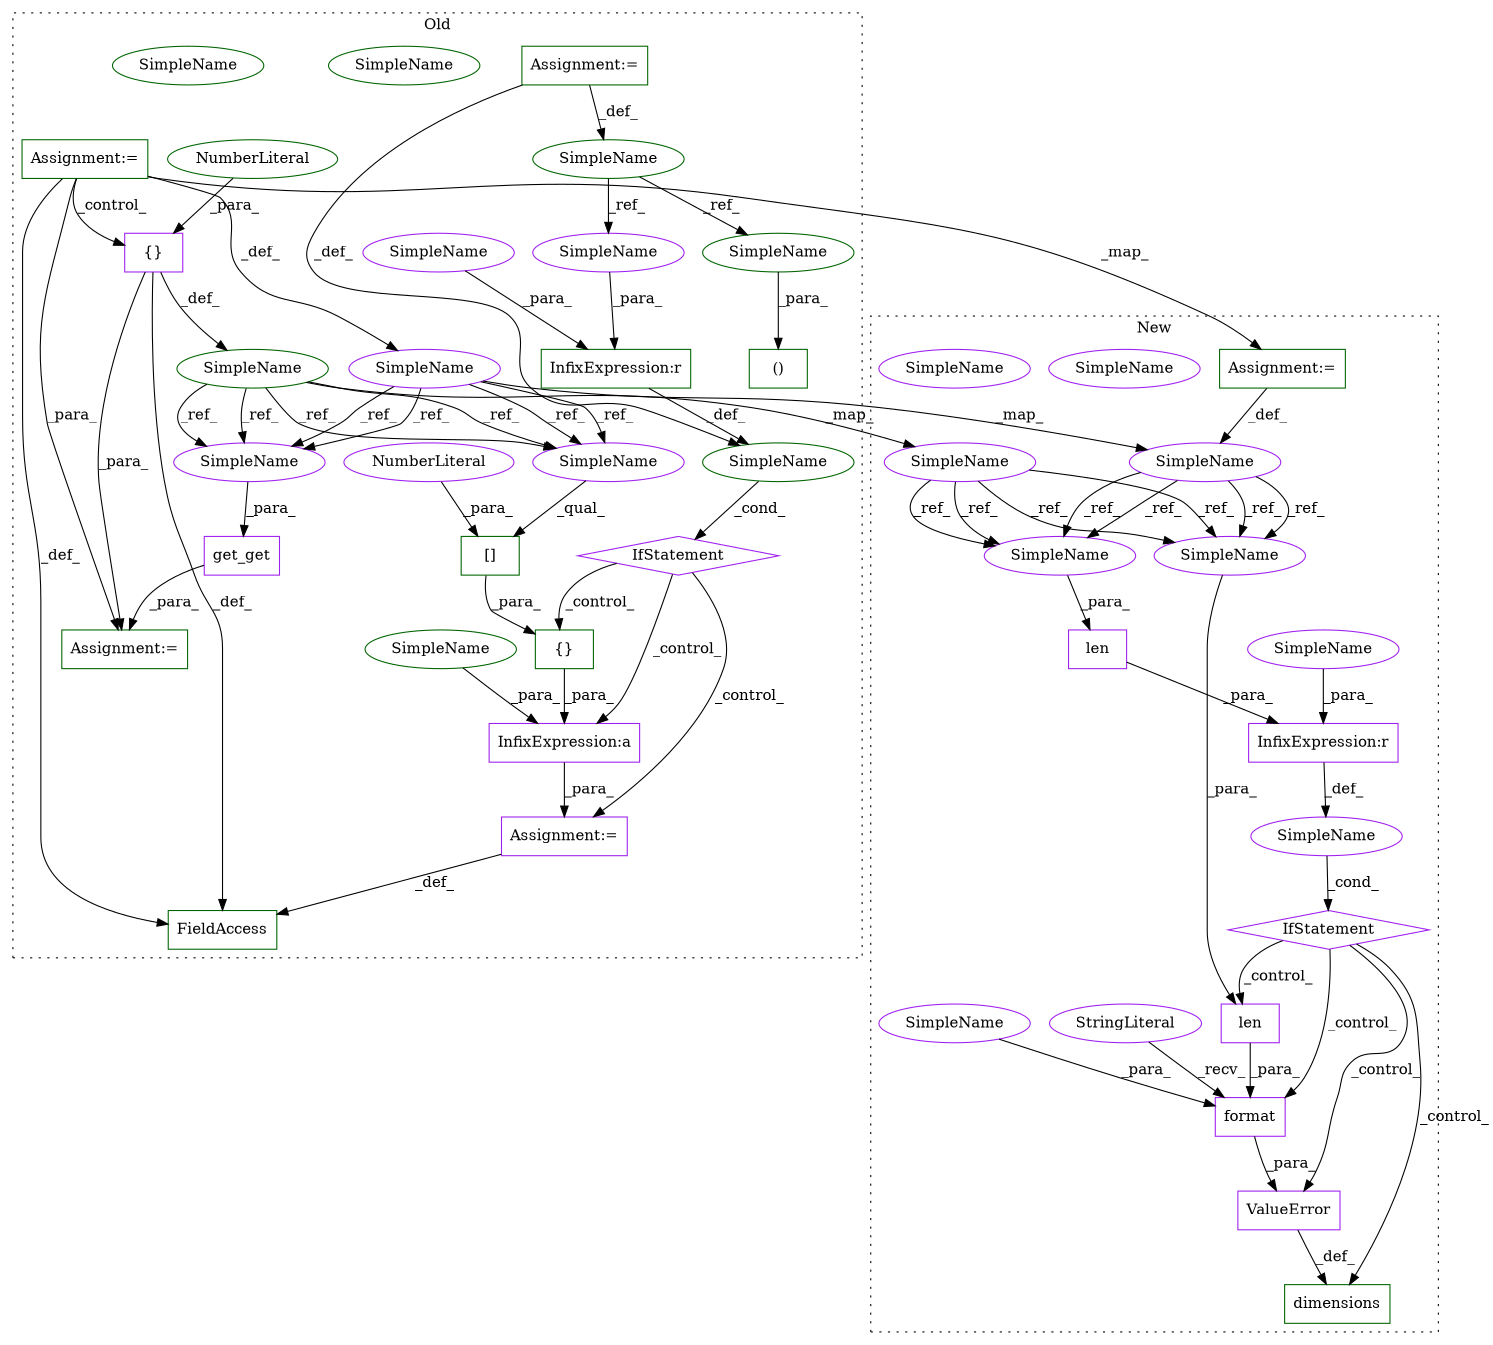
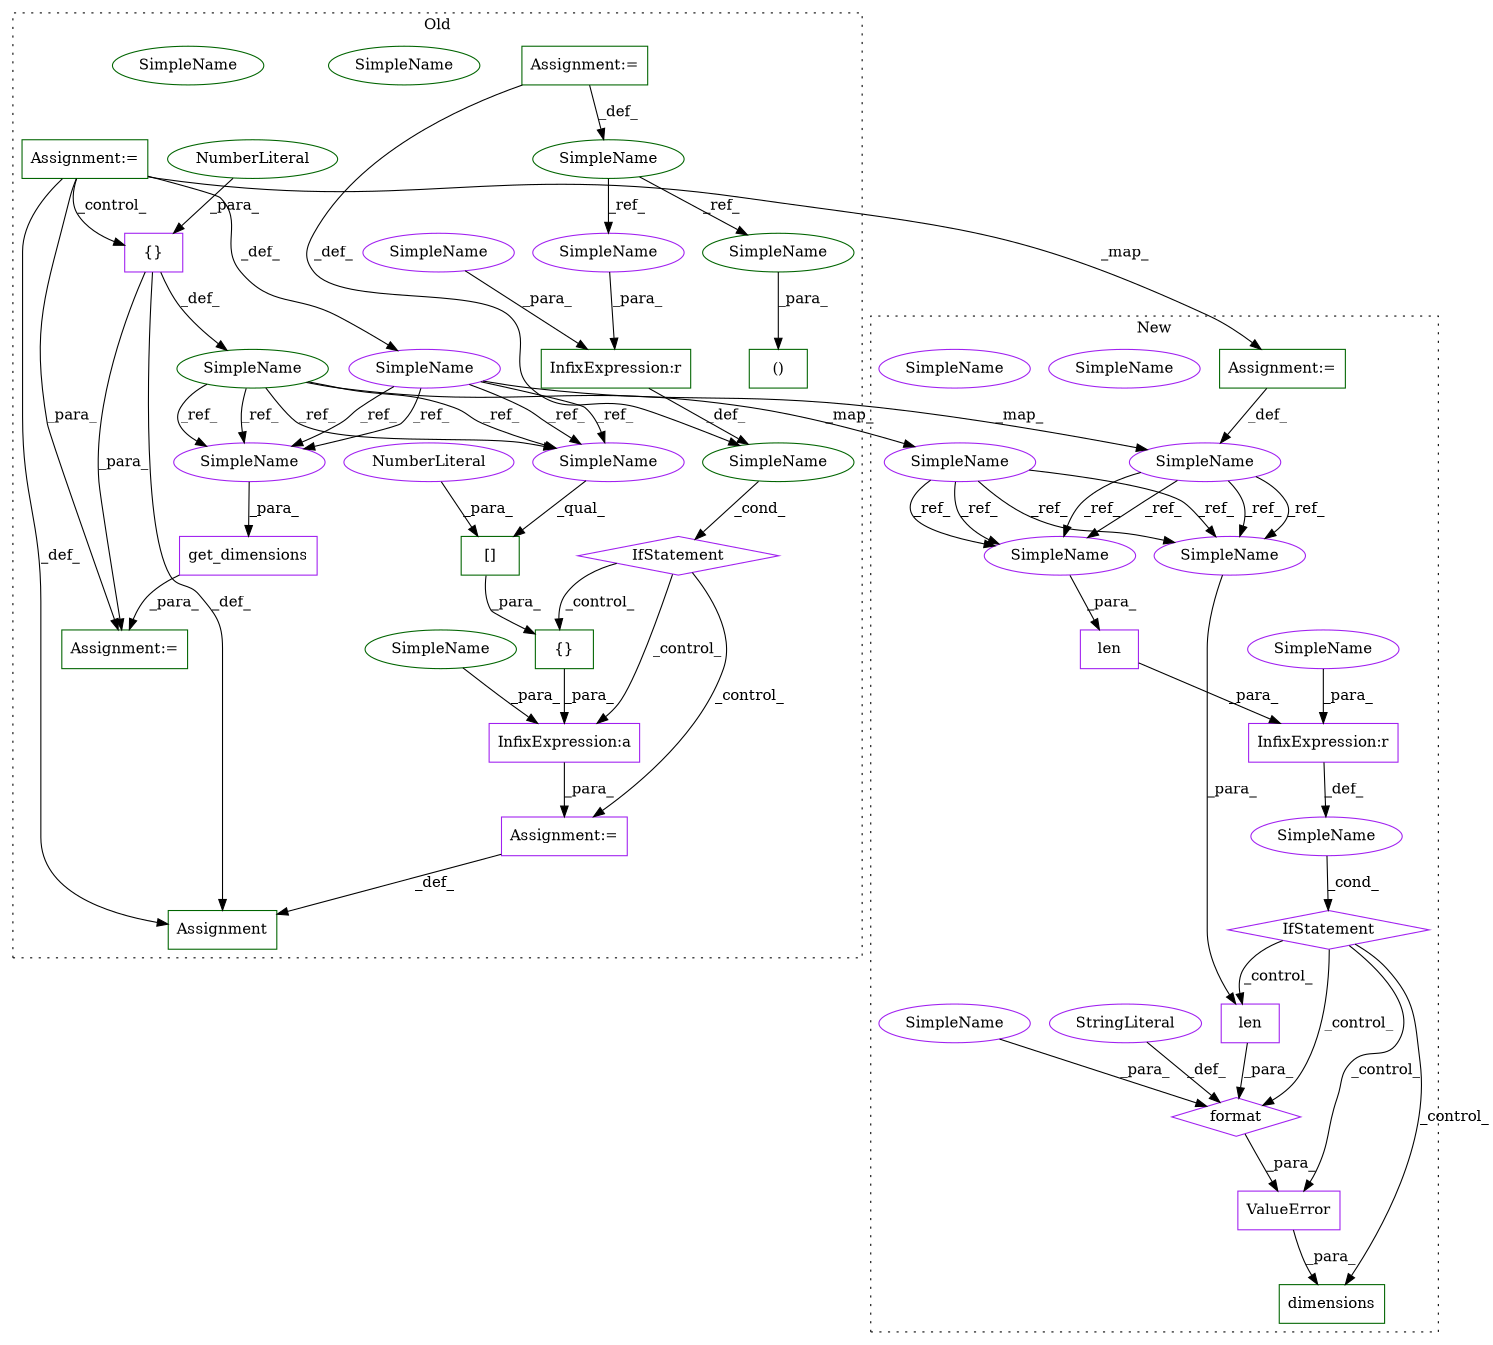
(242, 556) -> (248, 556)
(223, 930) -> (223, 930)
(1222, 1070) -> (1207, 1070)
(1250, 1117) -> (1236, 1117)
(1336, 1257) -> (1331, 1257)
